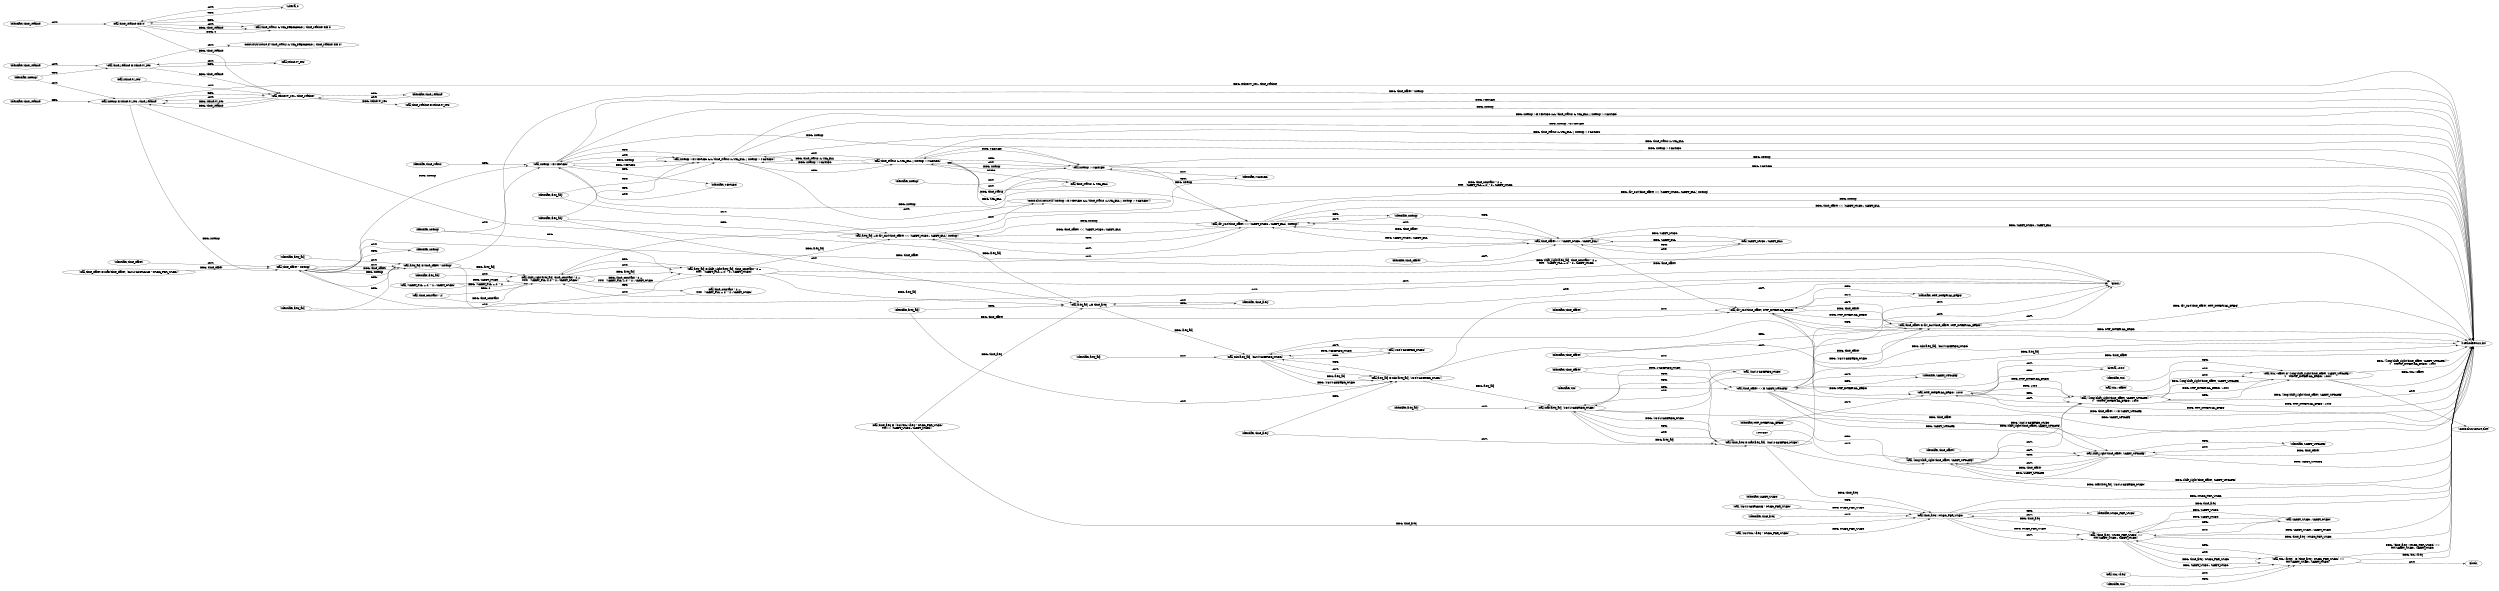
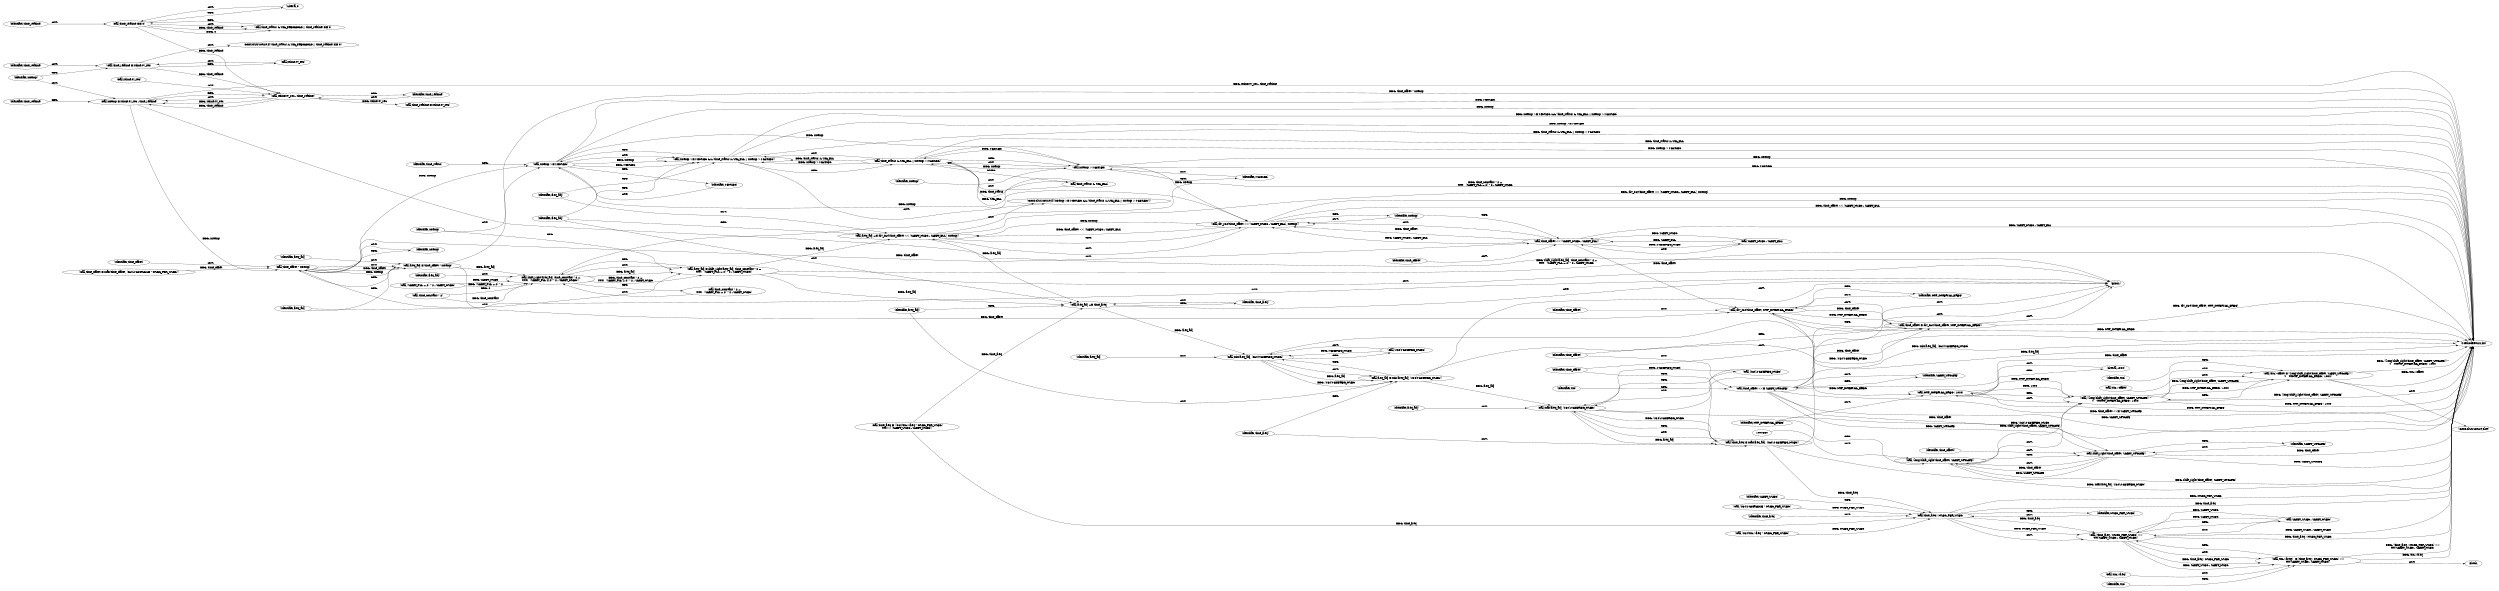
(1665, 245) -> (1665, 245)
